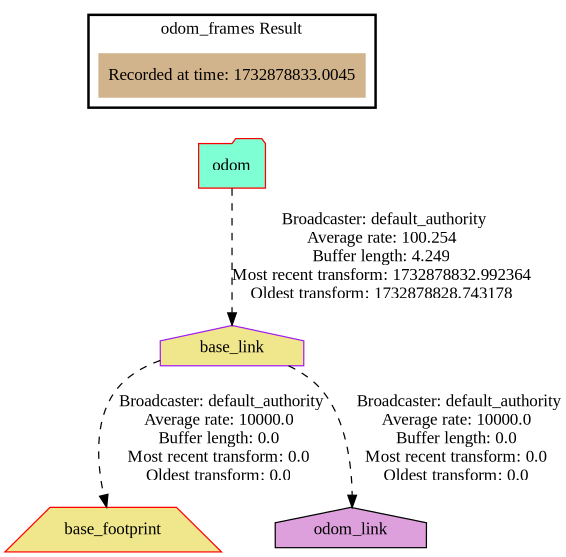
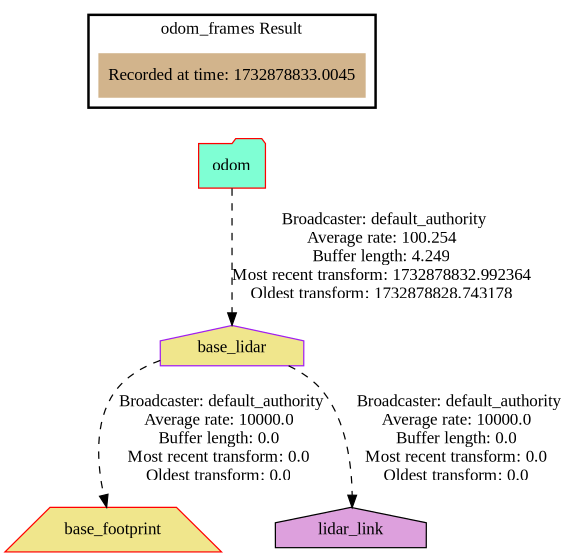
(232, 348) -> (232, 348)
(351, 530) -> (351, 530)
